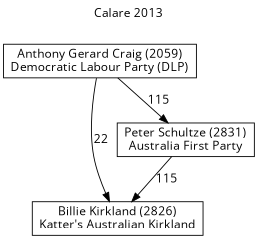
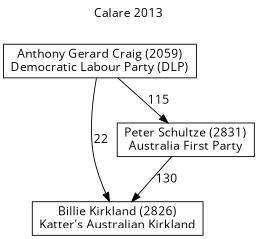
(167, 179) -> (167, 179)
